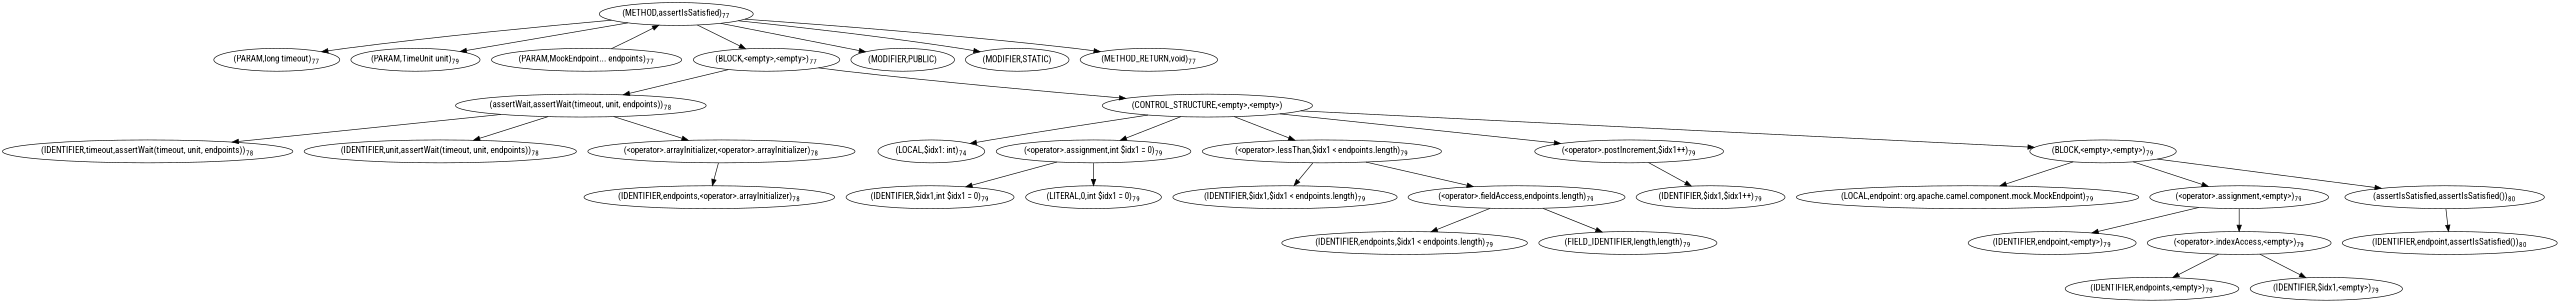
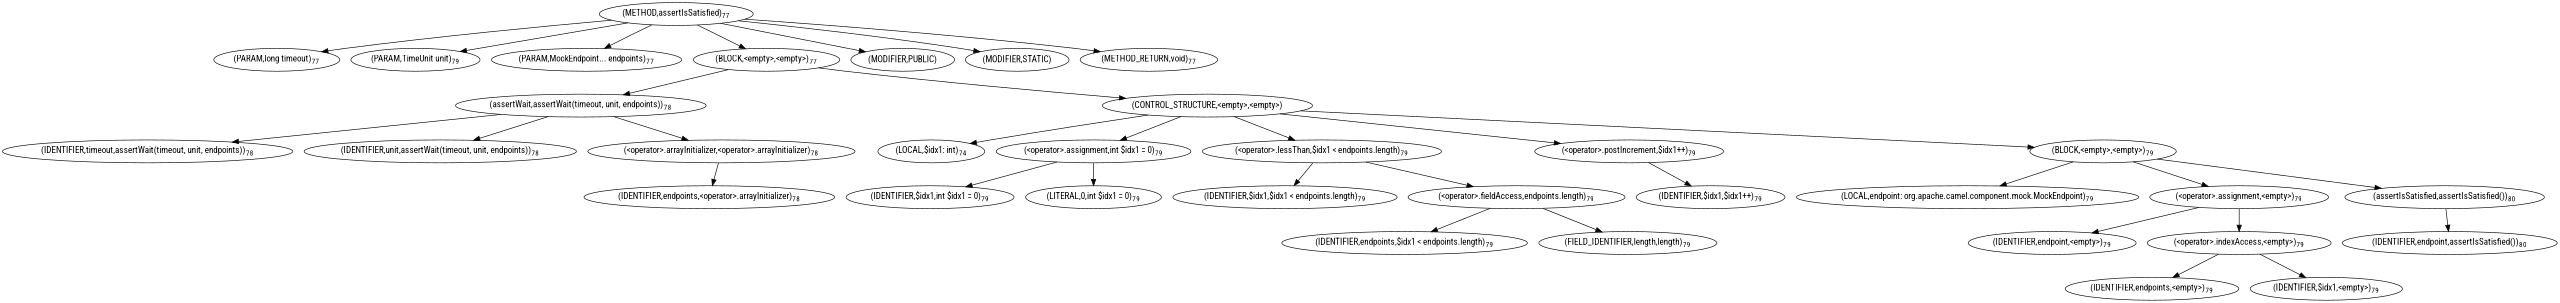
(632, 39) -> (631, 35)
